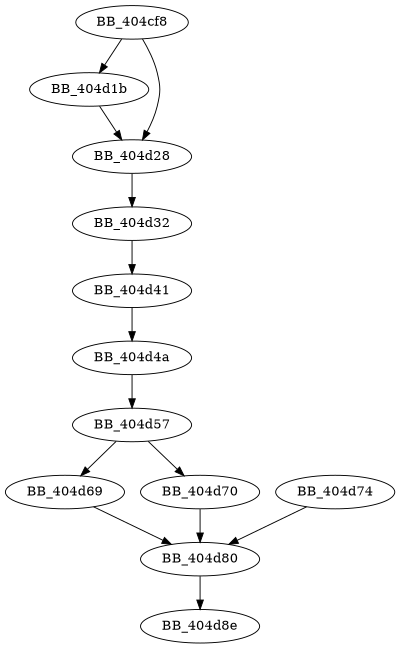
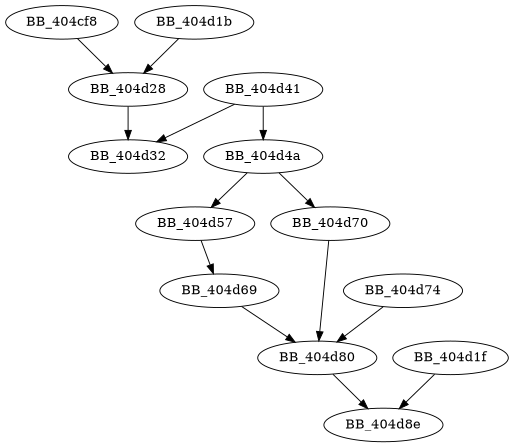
(113, 52) -> none
(132, 253) -> (200, 121)
none -> (451, 358)
(163, 455) -> (293, 187)
